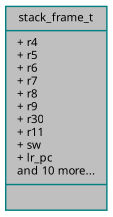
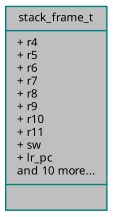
(31, 120) -> (31, 120)
